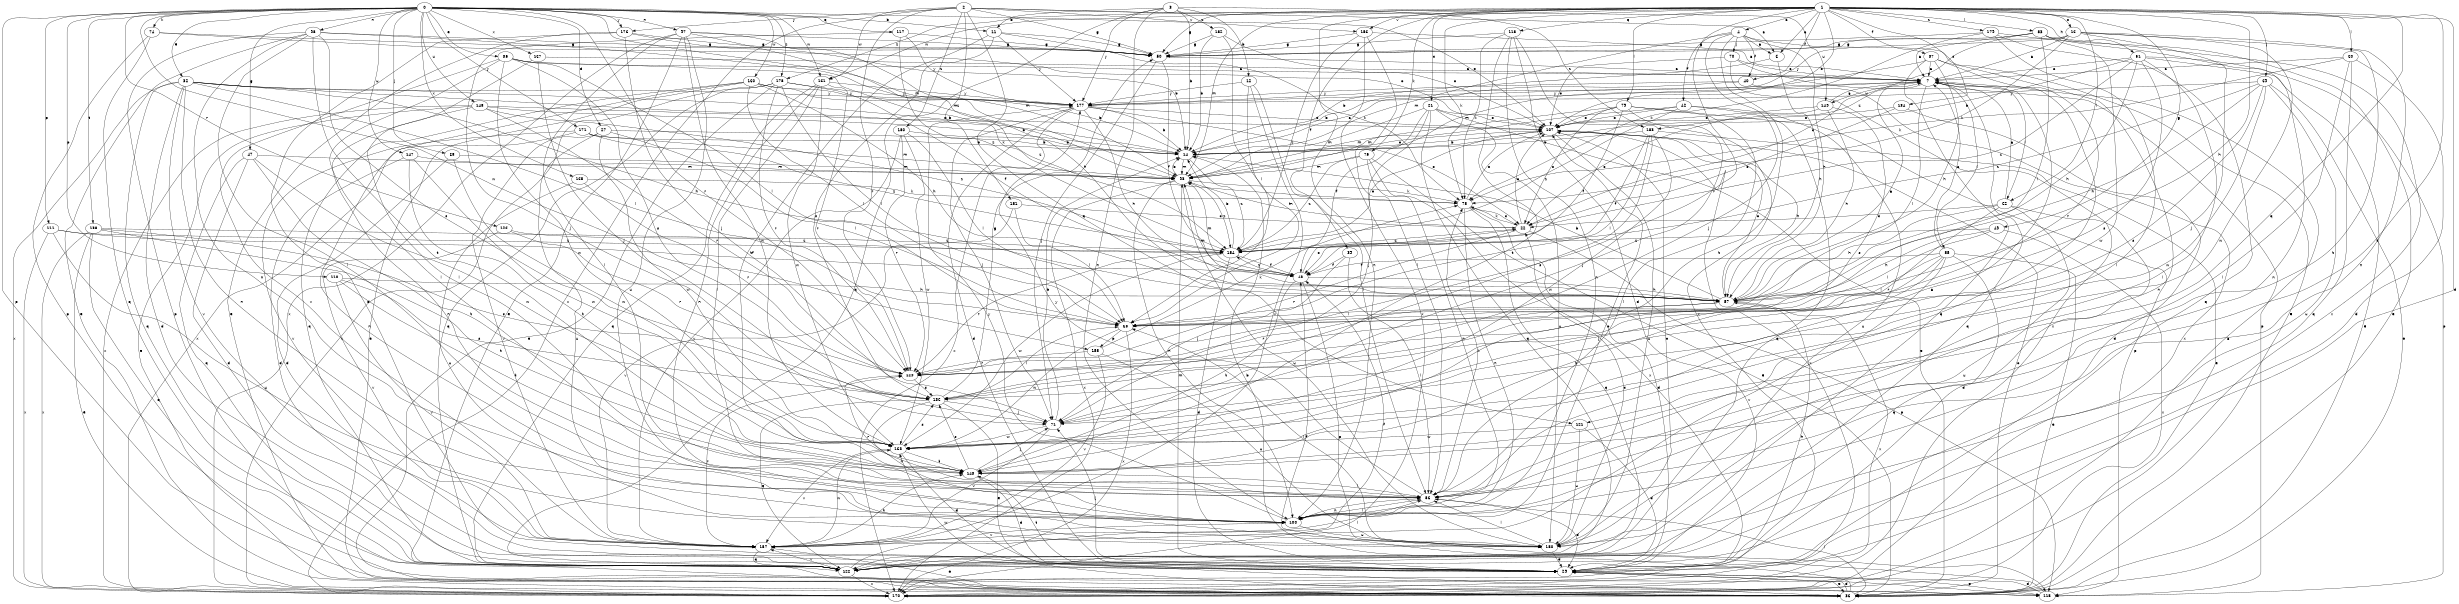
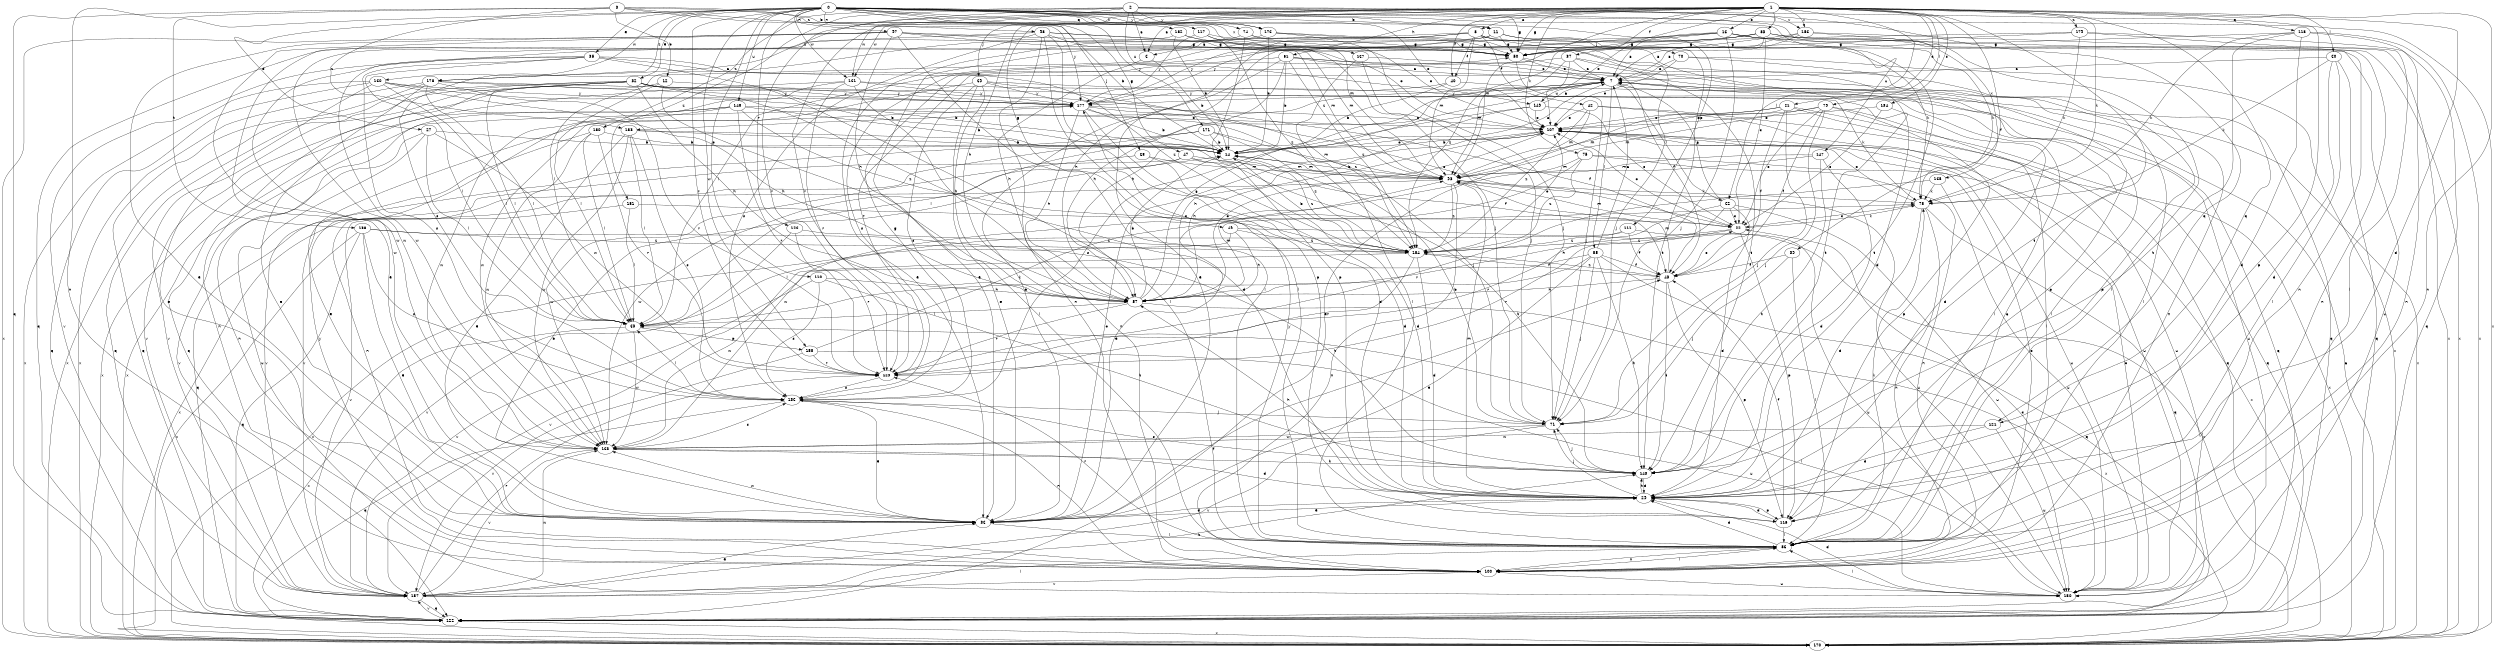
(1739, 32) -> (1476, 32)
(710, 324) -> (648, 305)
(1199, 477) -> (1784, 534)
